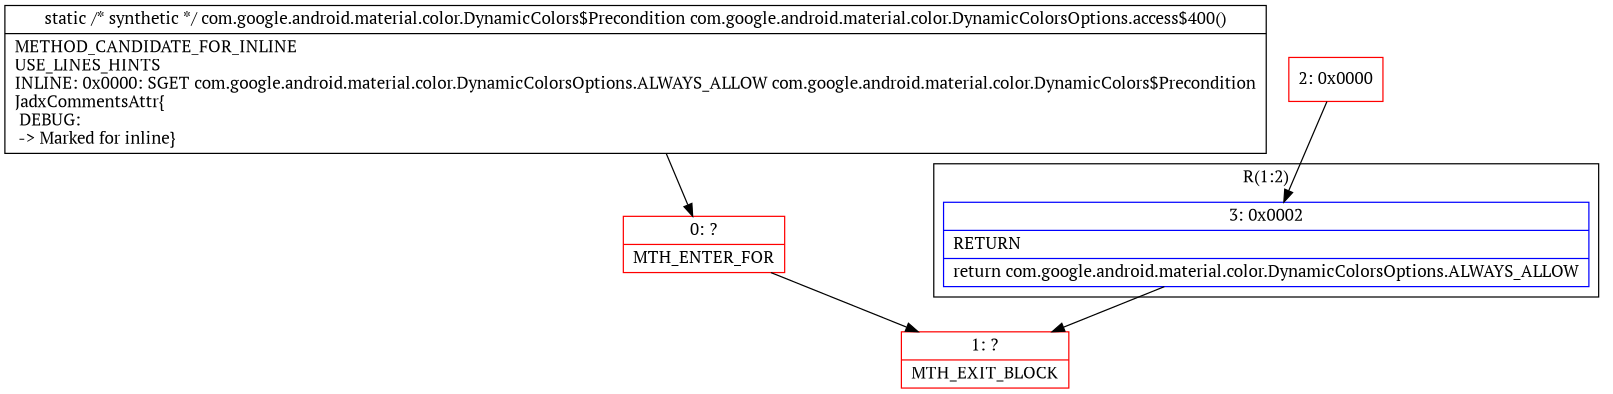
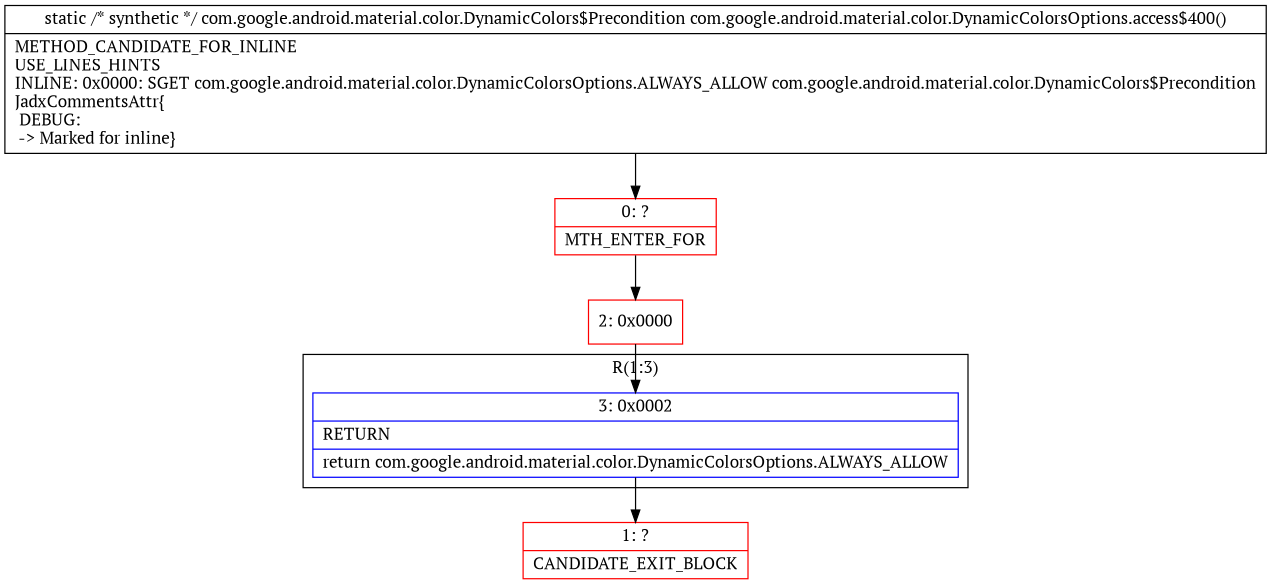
(1266, 178) -> (636, 369)
(839, 300) -> (636, 271)
(985, 373) -> (636, 564)
